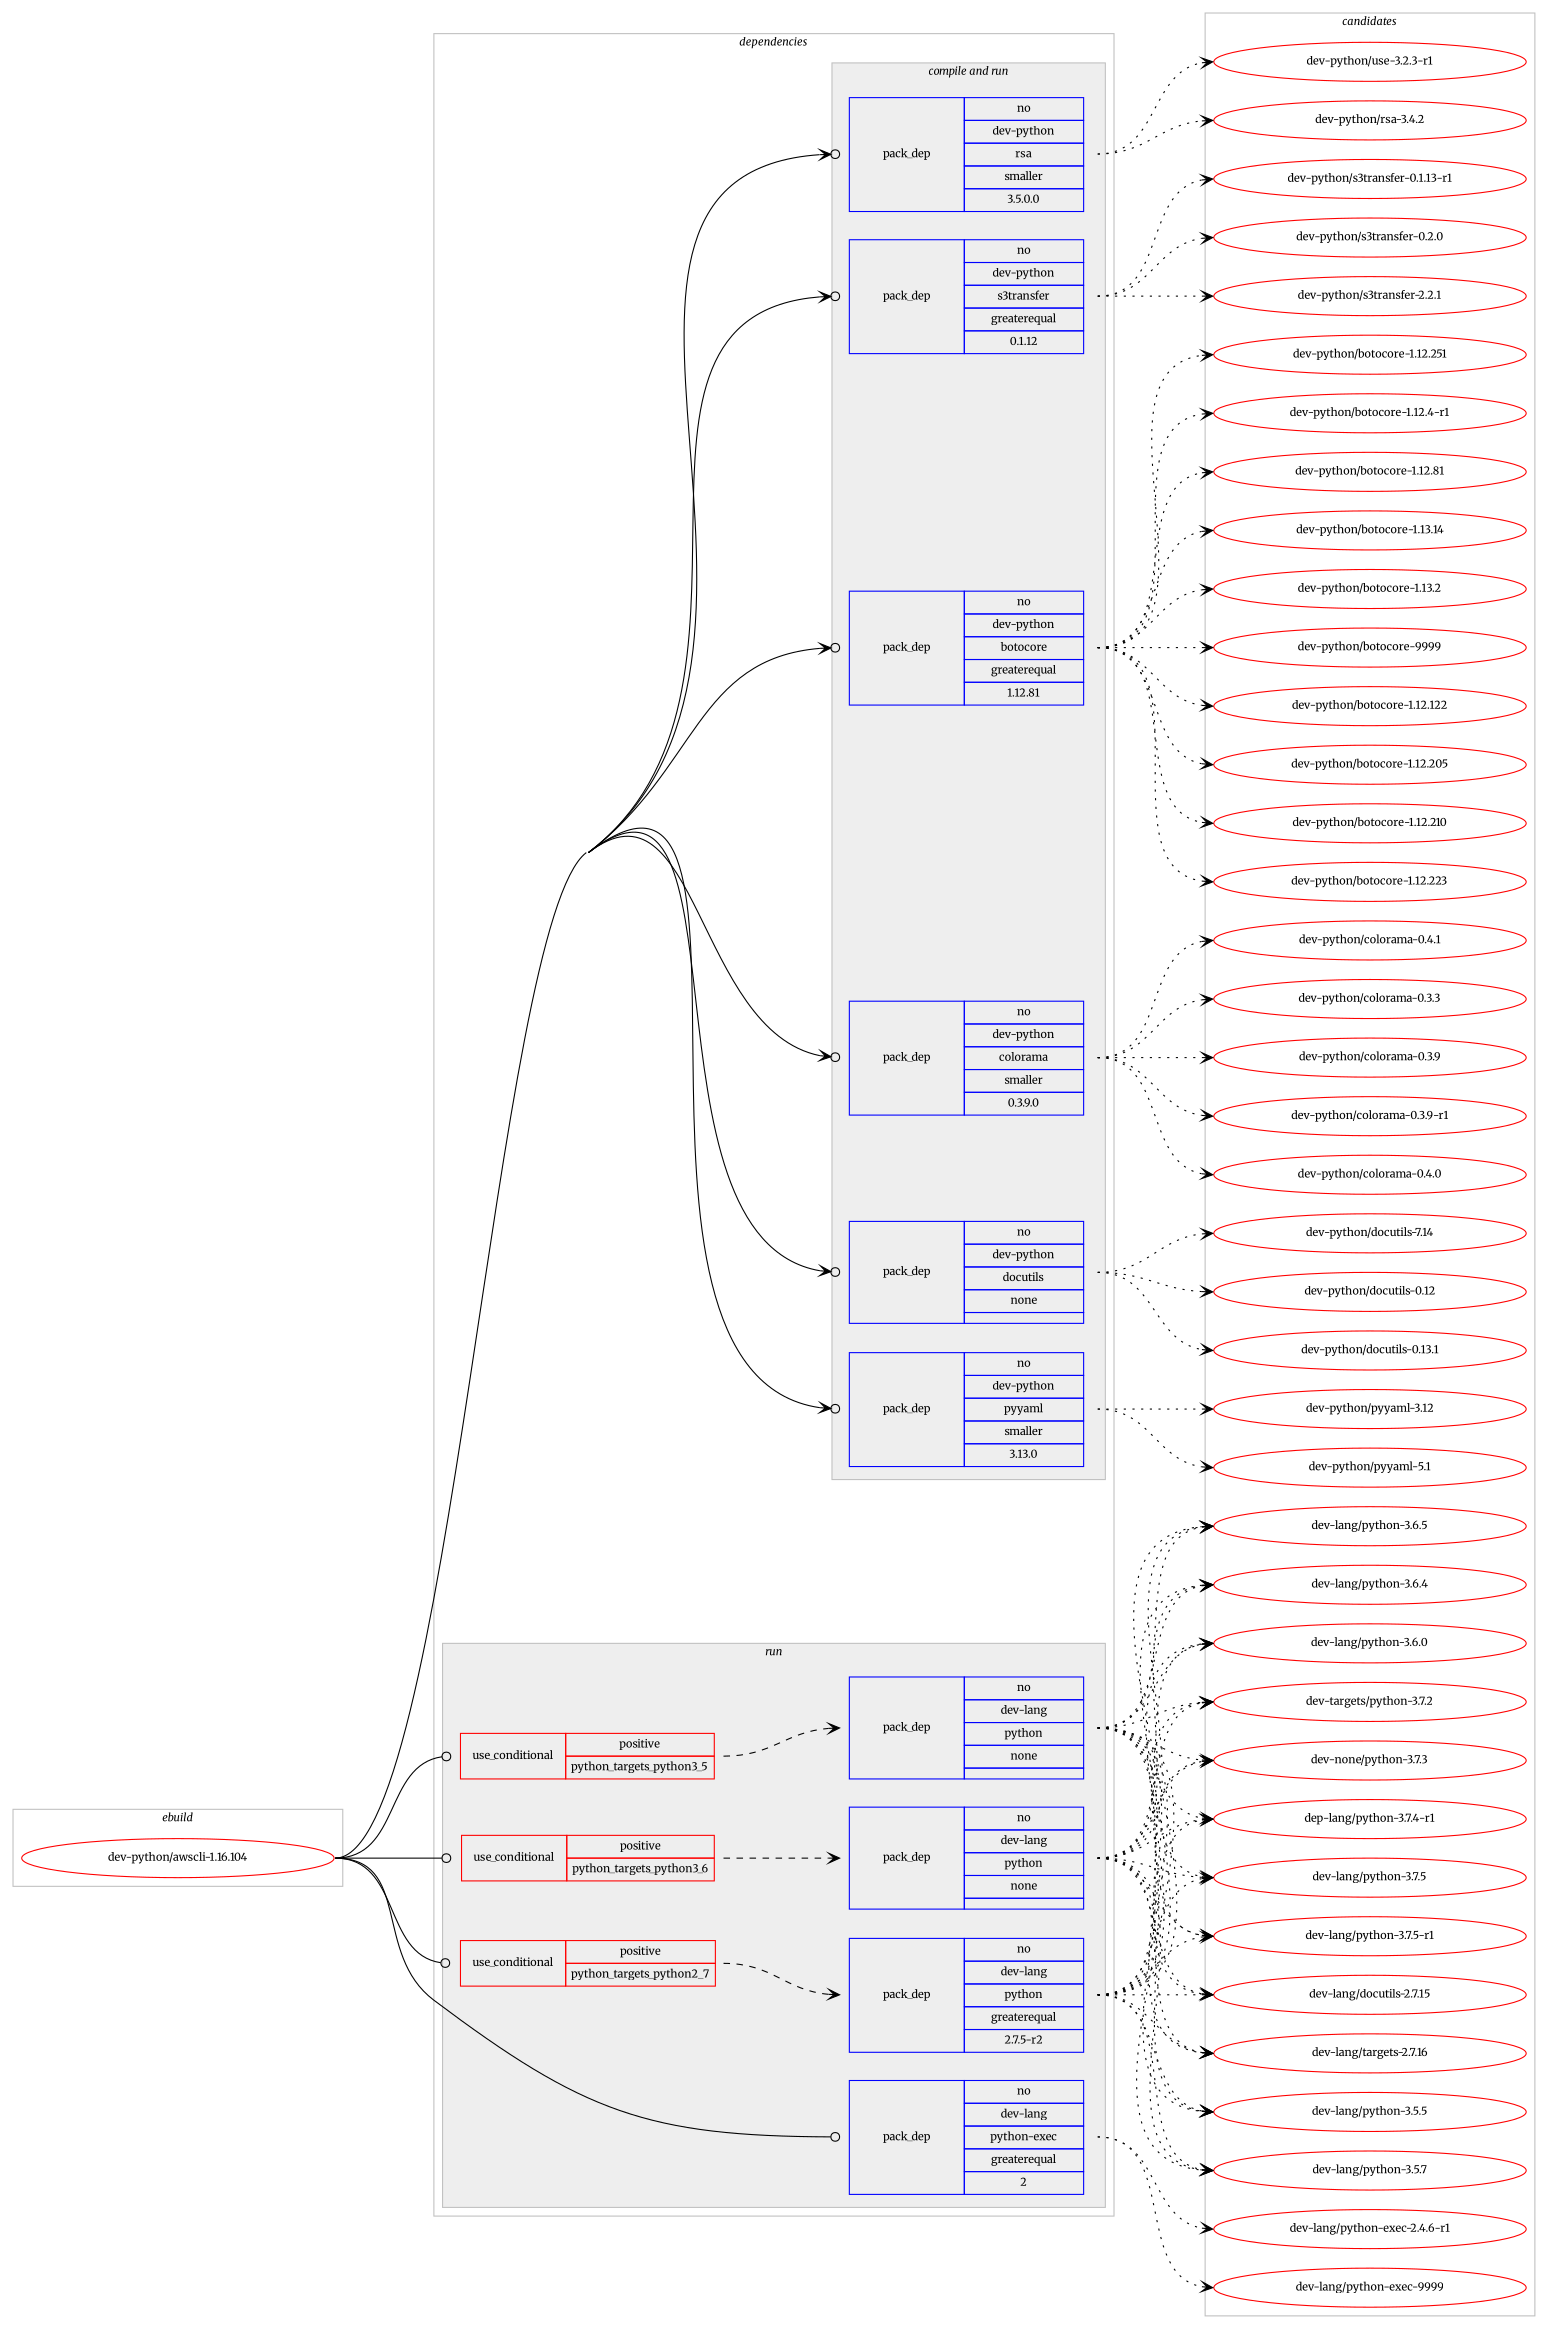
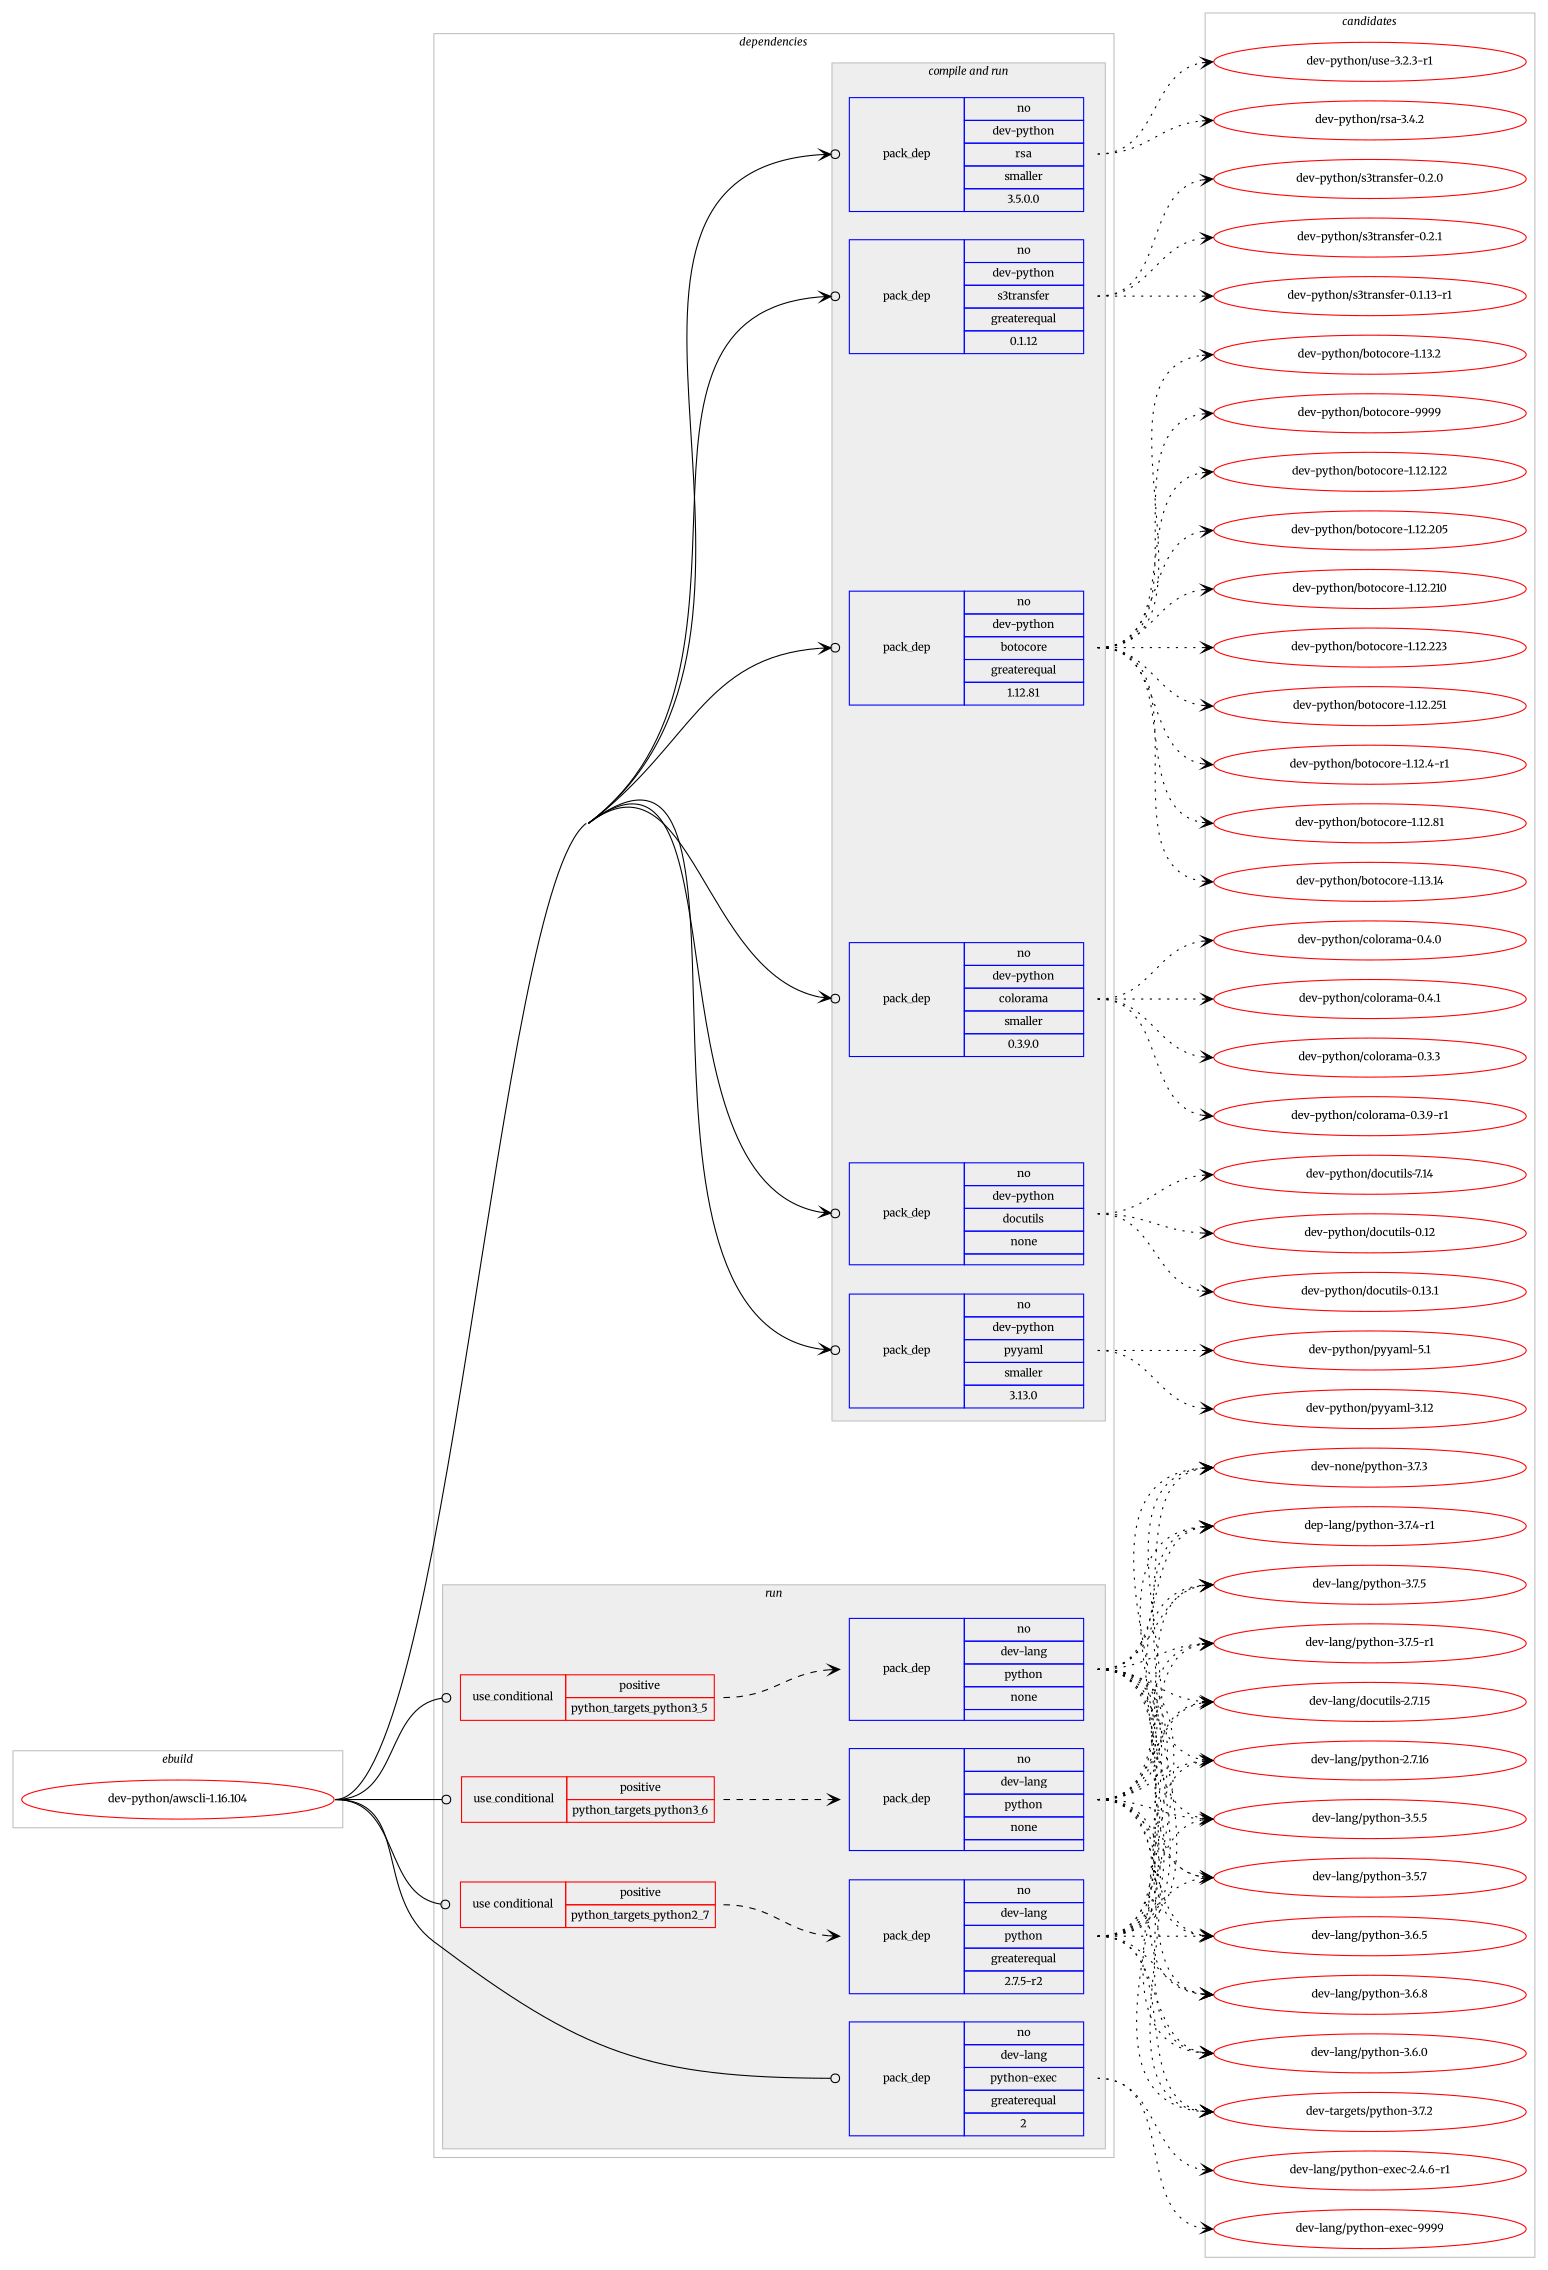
(1370, 296) -> (1370, 238)
(1370, 1058) -> none
(1370, 1585) -> (1370, 1995)
(1370, 2053) -> (1370, 1761)
